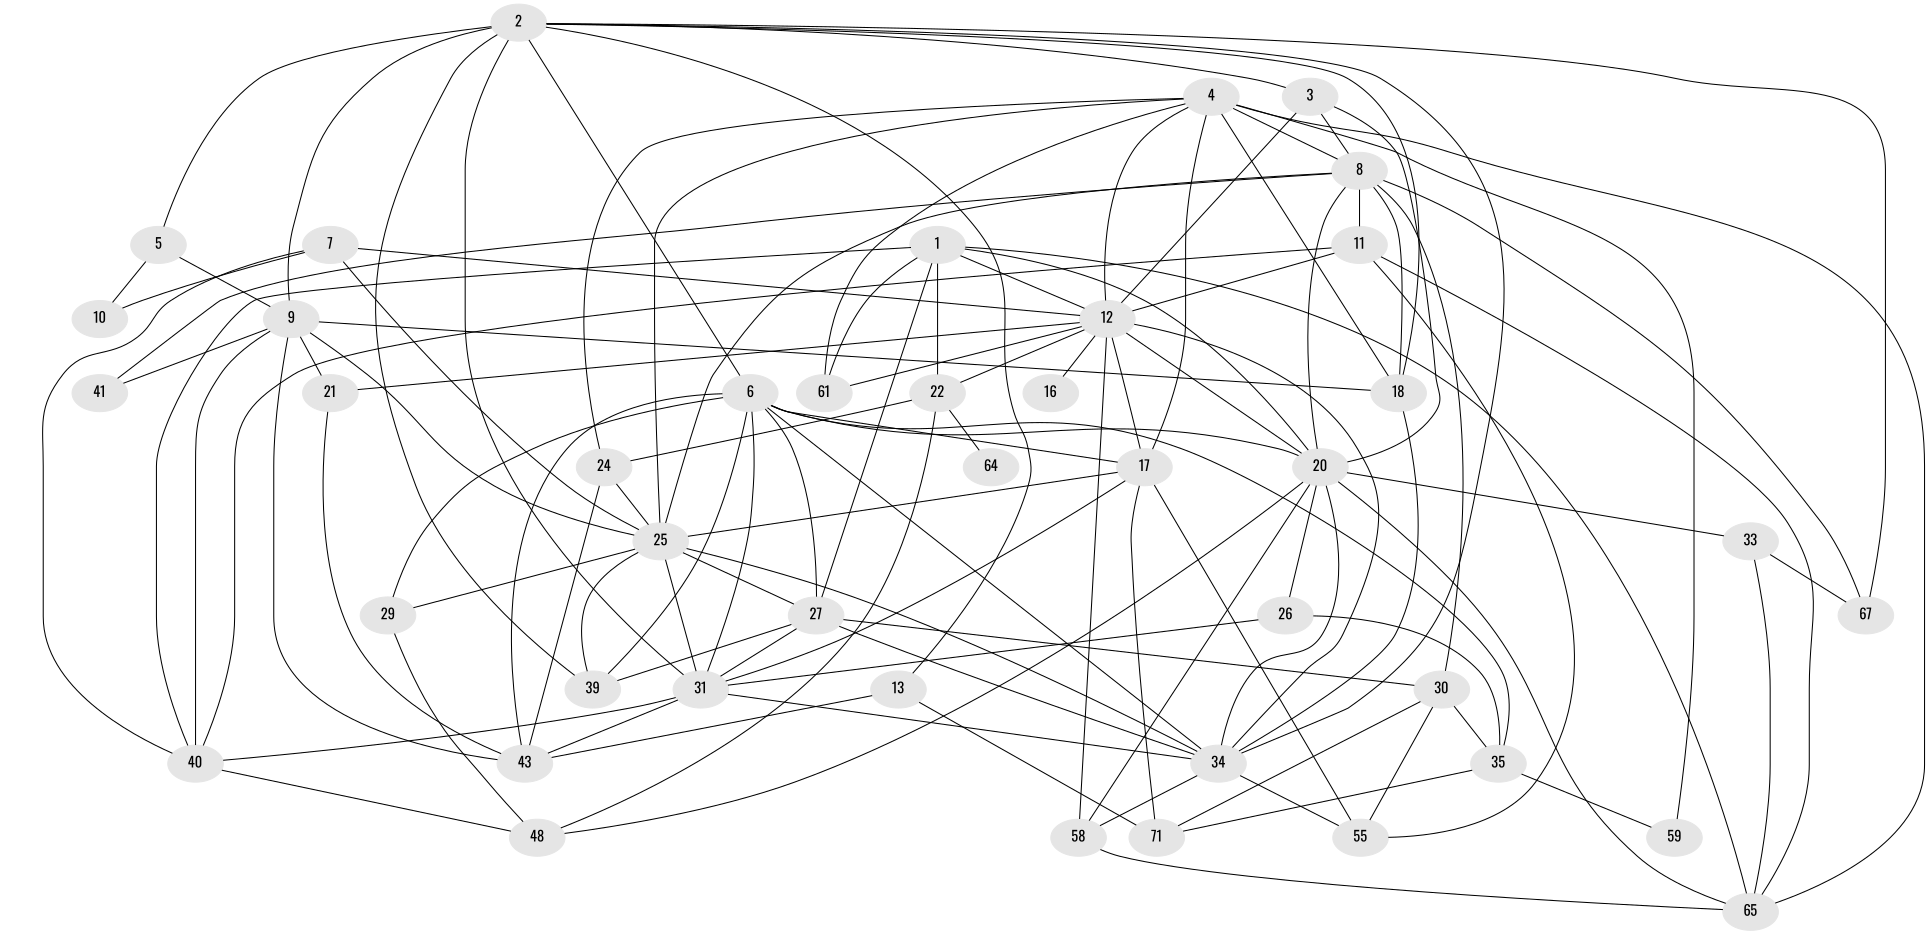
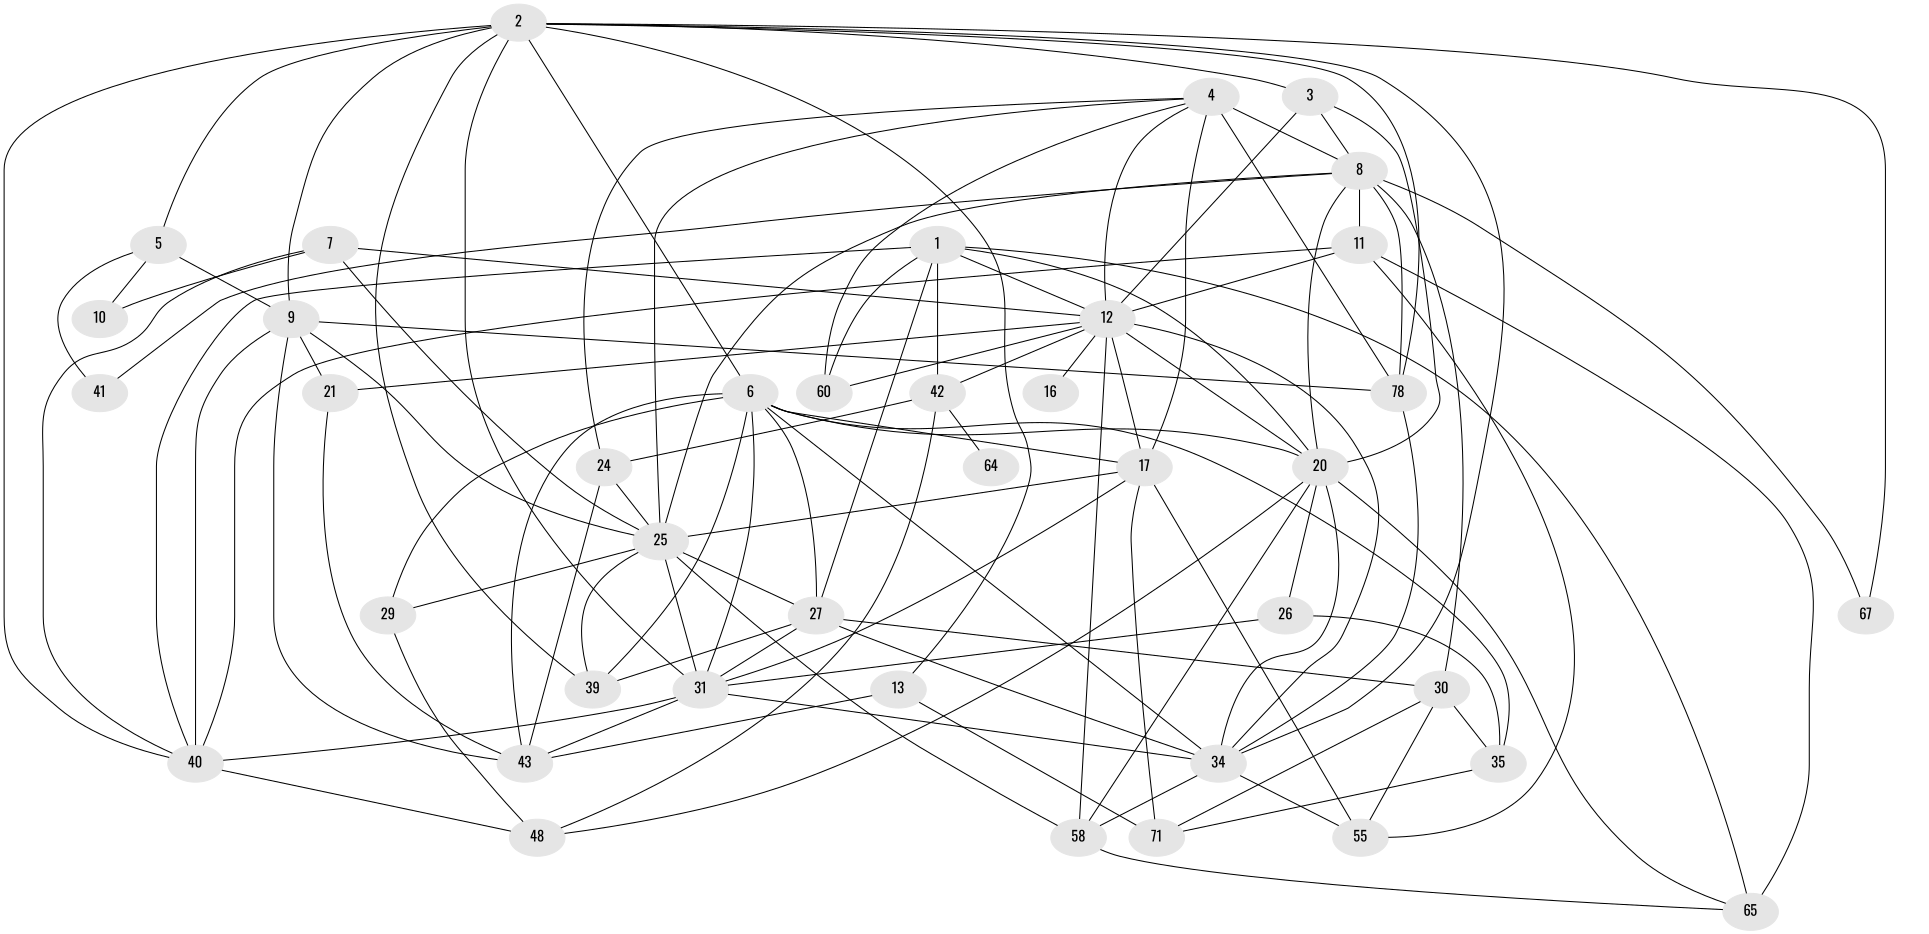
none -> (4, 246)
(1875, 312) -> none
(195, 356) -> (63, 300)
(824, 393) -> (824, 393)
(938, 393) -> (938, 393)
(1399, 393) -> (1399, 393)
(1751, 541) -> none
(961, 639) -> (857, 705)
(1674, 838) -> none
